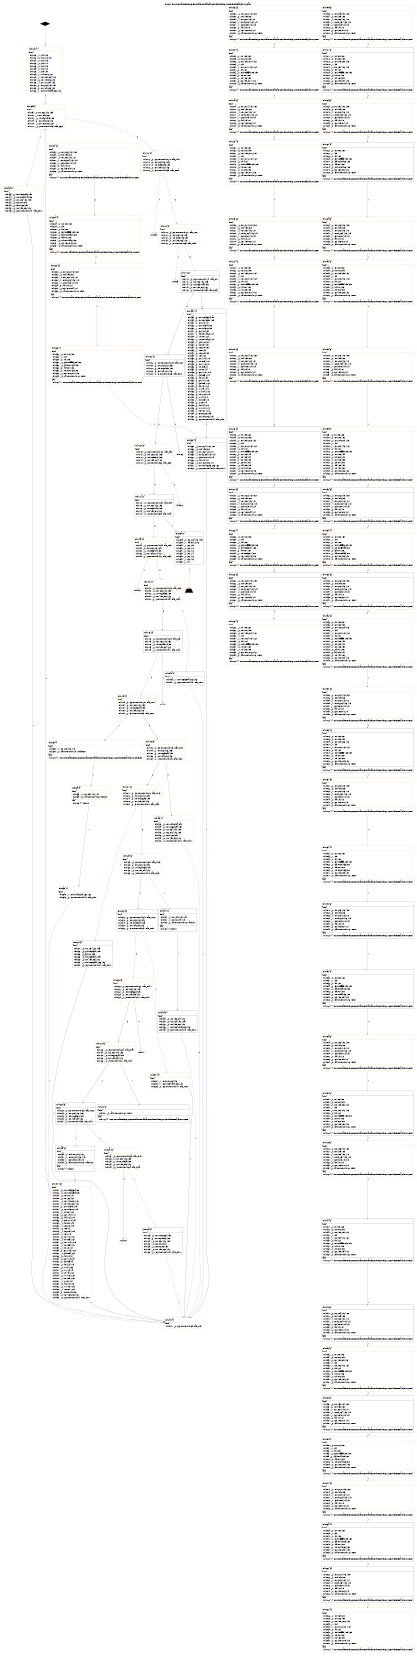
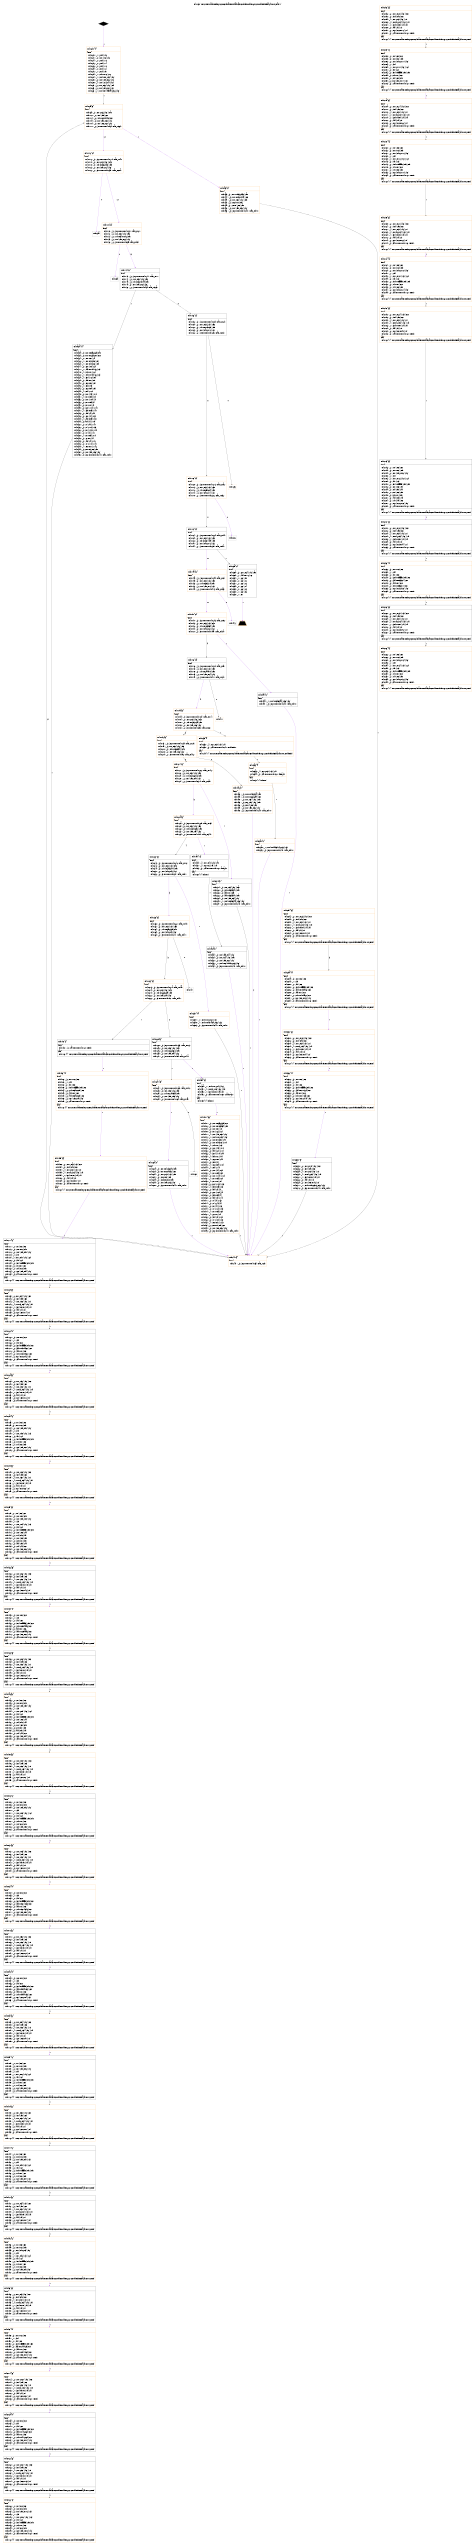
(206, 430) -> (51, 923)
(45, 662) -> (46, 762)
none -> (102, 1091)
